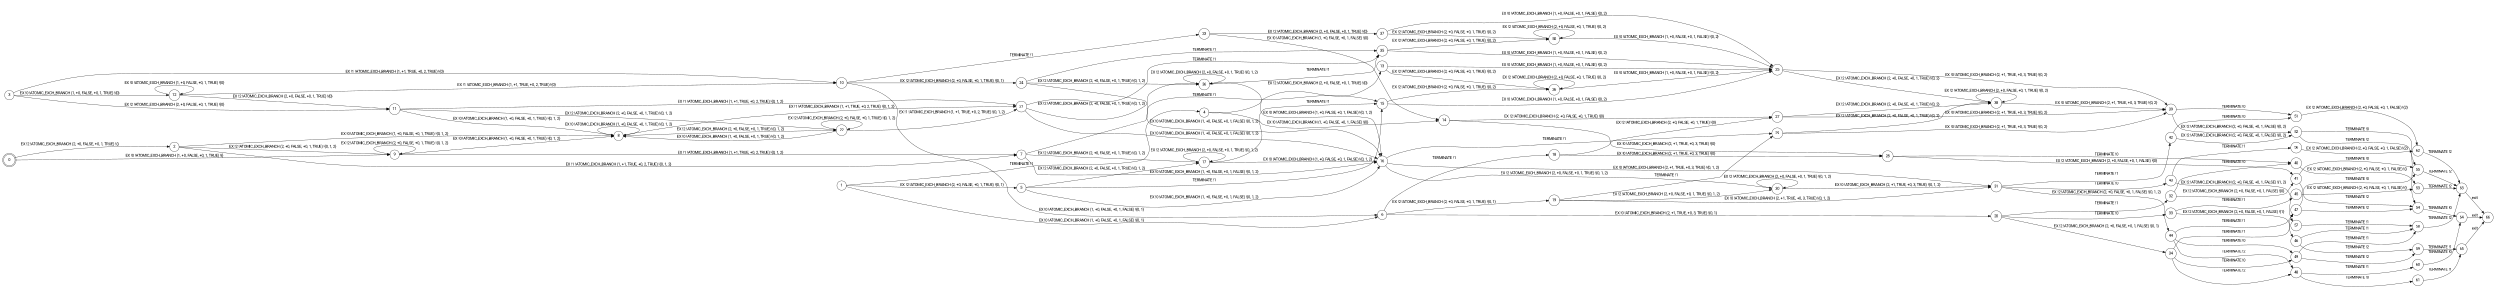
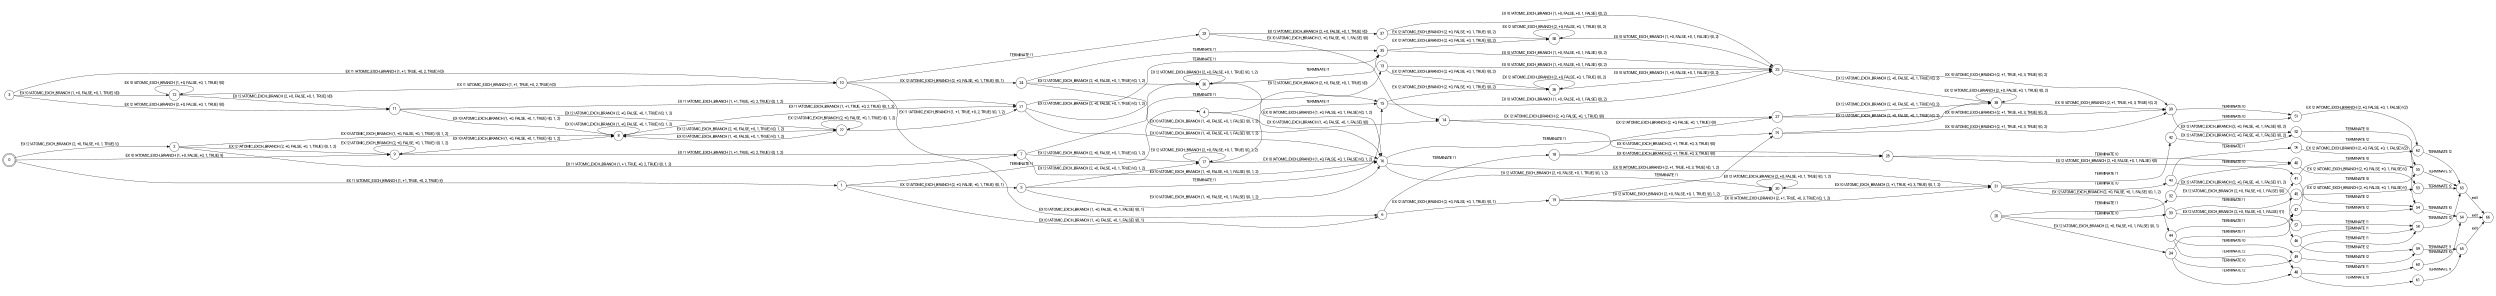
none -> (424, 183)
(1688, 216) -> none
